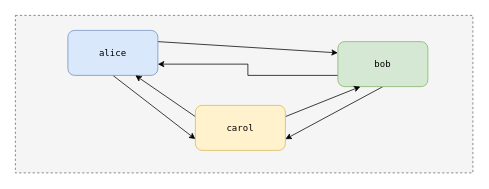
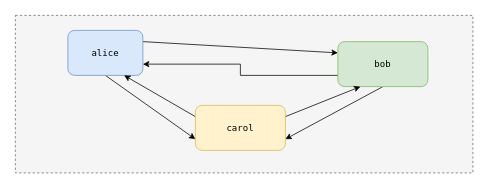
(113, 53) -> (105, 53)
